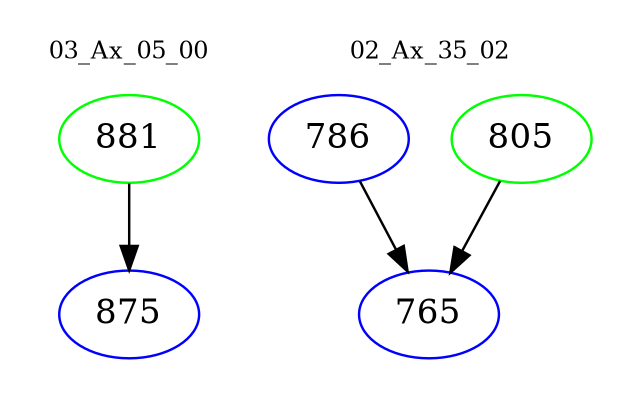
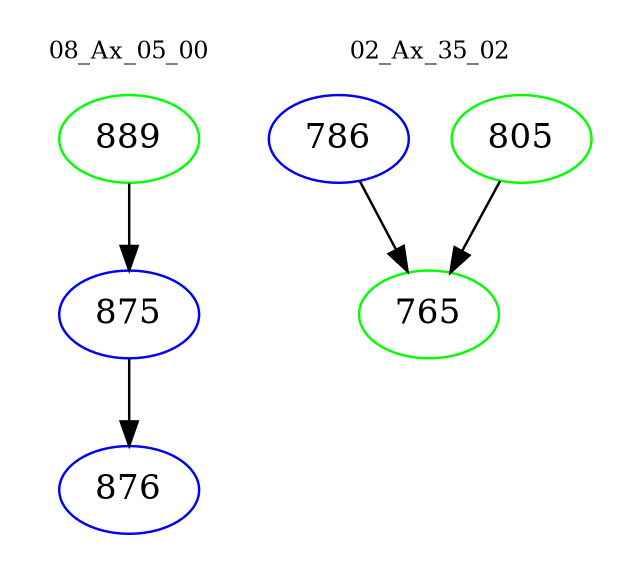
(129, 52) -> (129, 52)
(129, 139) -> (129, 139)
(429, 314) -> (429, 314)
none -> (129, 490)
